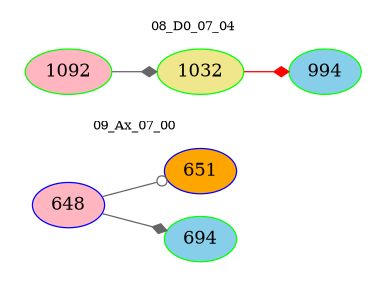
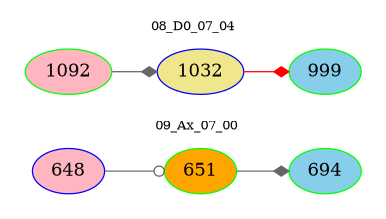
(201, 72) -> (201, 72)
(325, 72) -> (325, 72)
(201, 171) -> (201, 171)
(127, 220) -> (255, 171)
